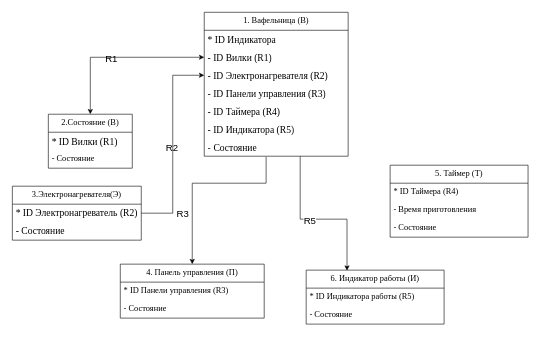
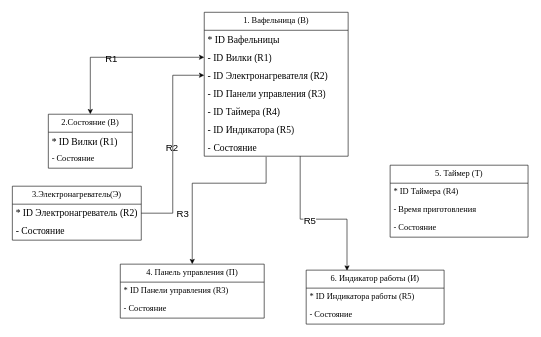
(236, 39) -> (236, 39)
(77, 195) -> (77, 195)
